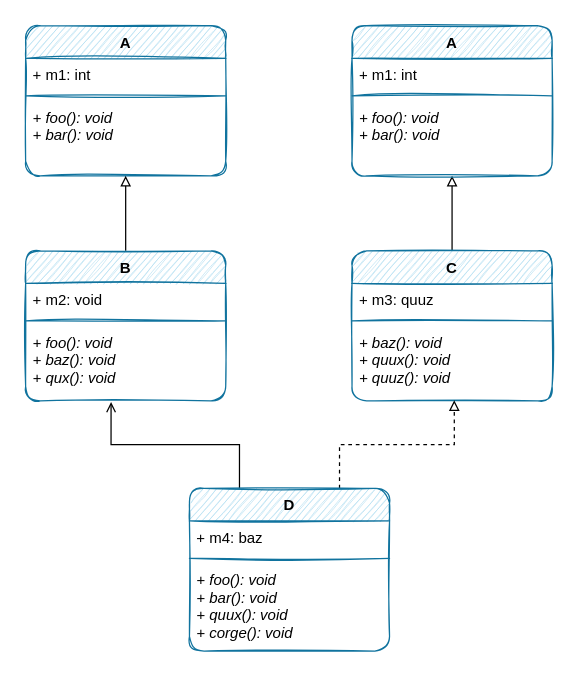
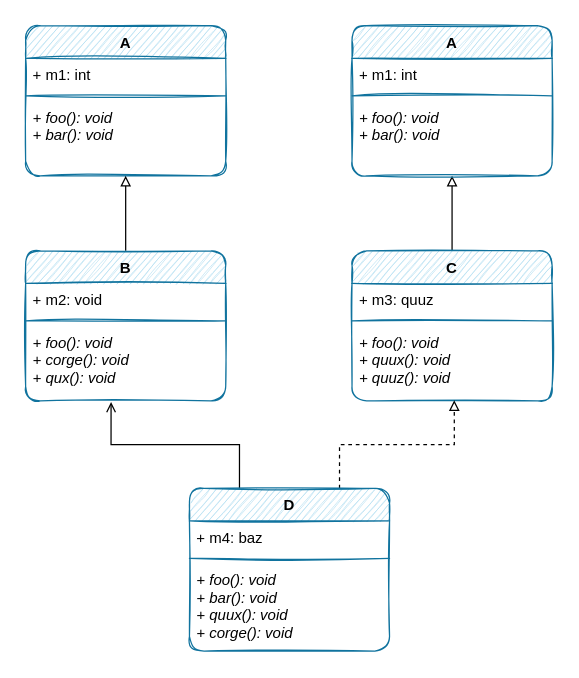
(79, 343) -> (79, 343)
(406, 343) -> (406, 343)
